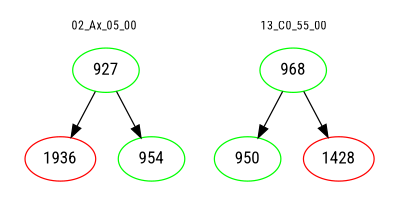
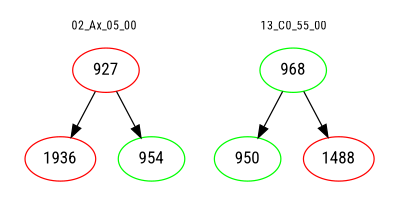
(106, 70) -> (106, 70)
(339, 159) -> (339, 159)
